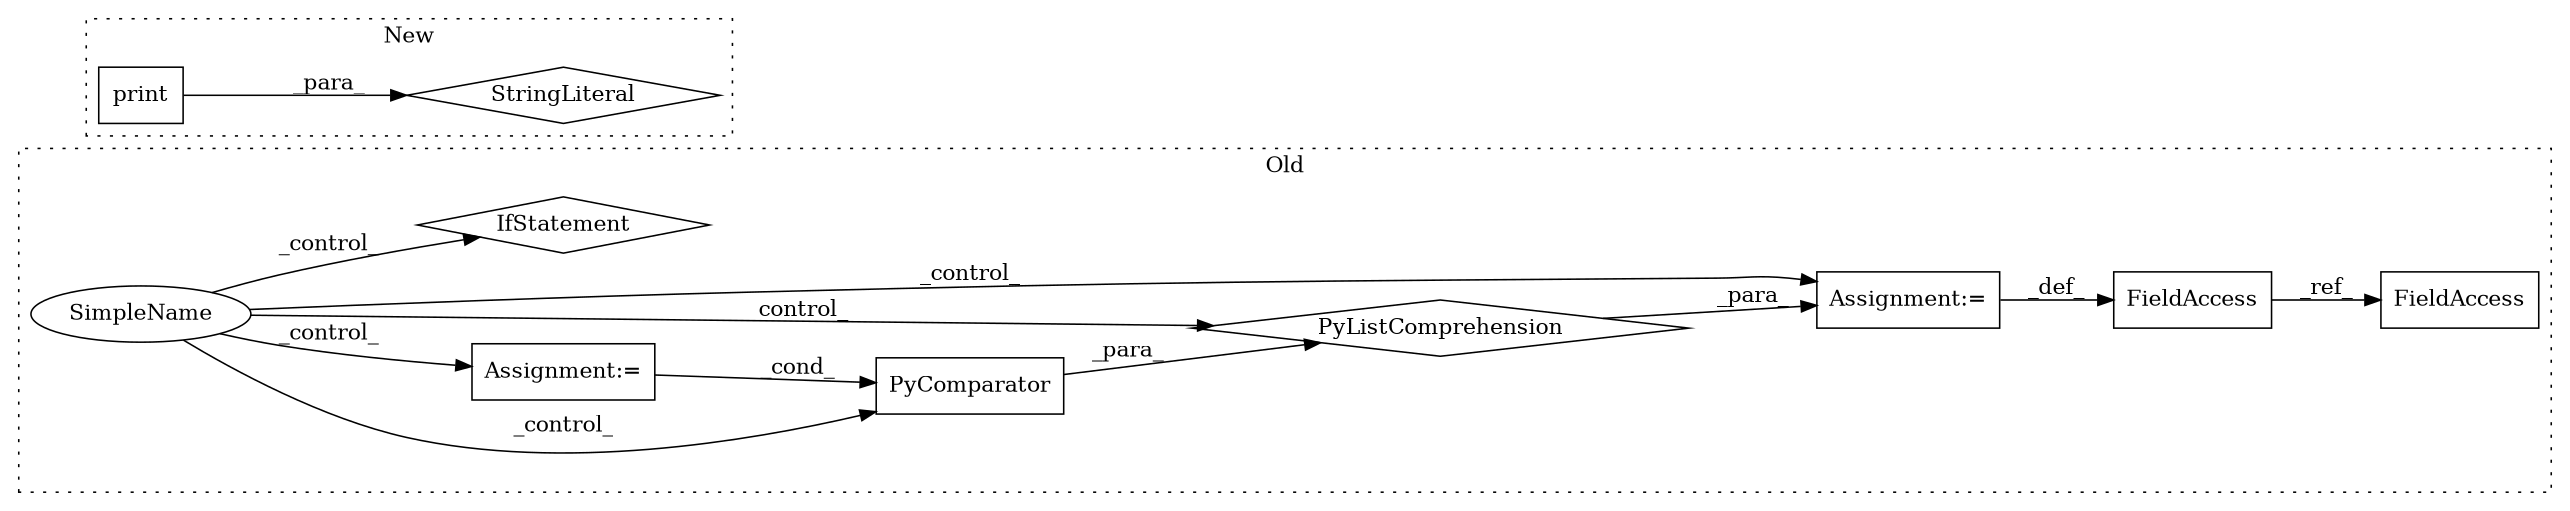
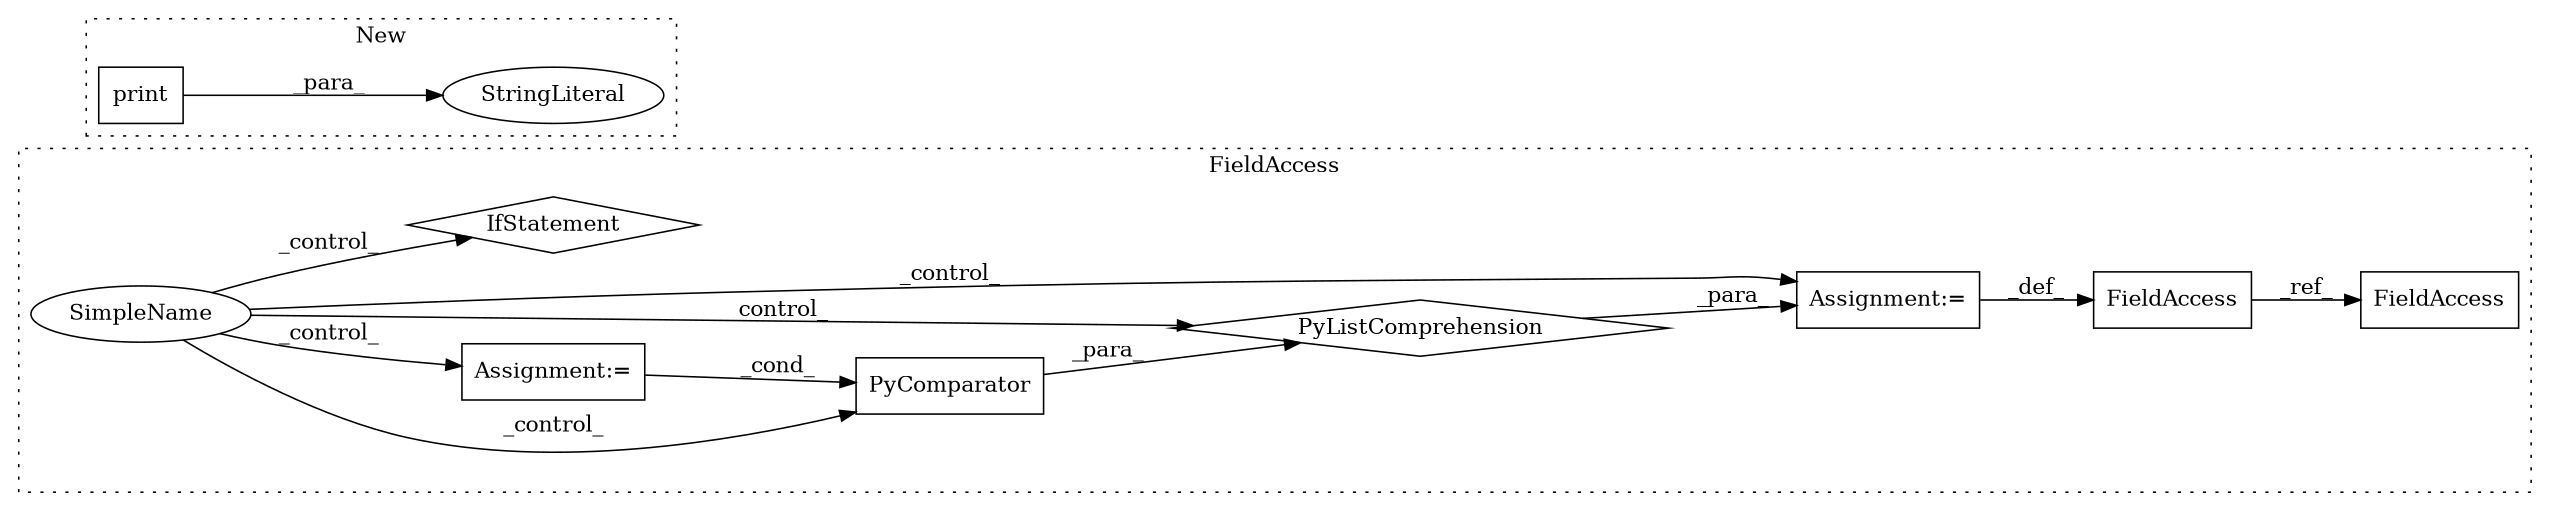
(563, 95) -> (553, 95)
(1285, 166) -> (1275, 166)
